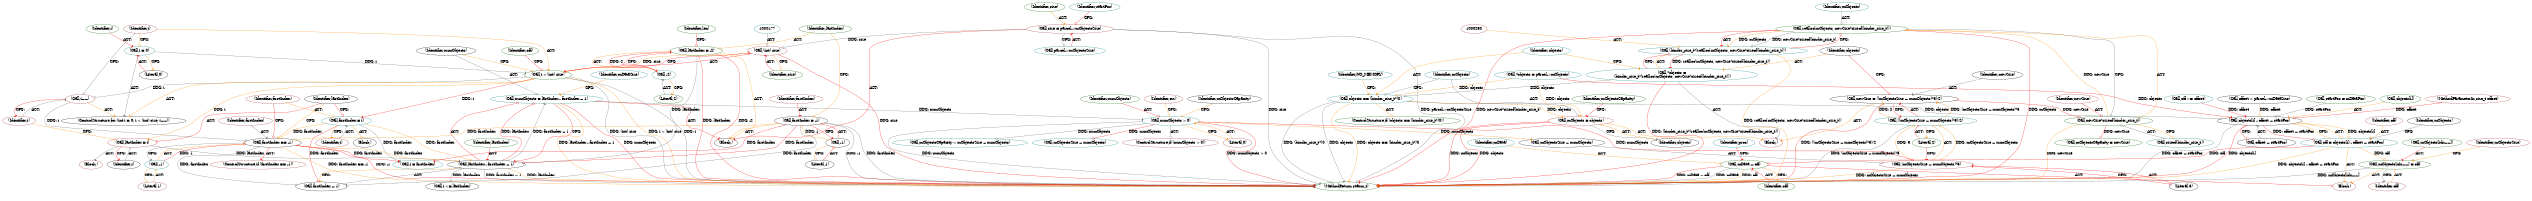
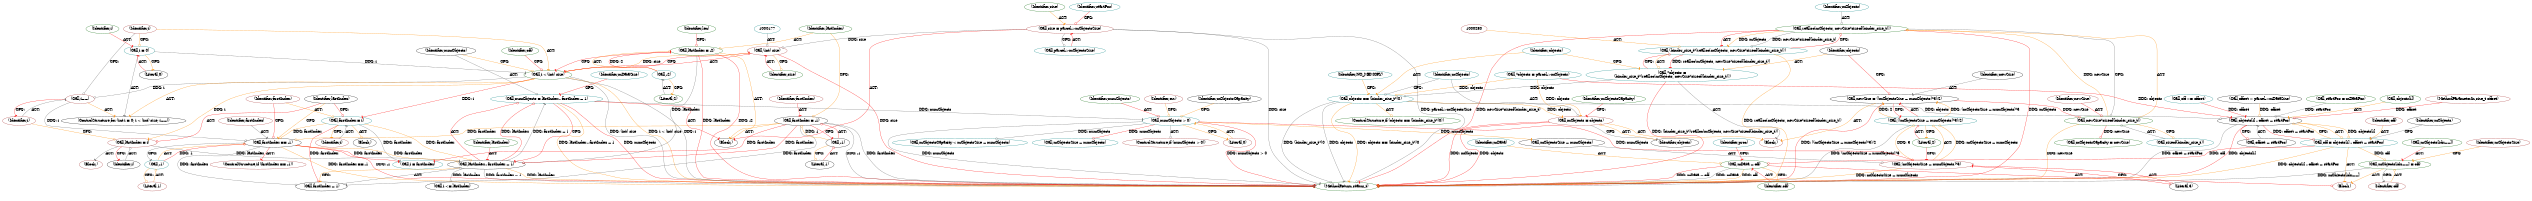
(628, 59) -> (592, 58)
(584, 87) -> (584, 87)
